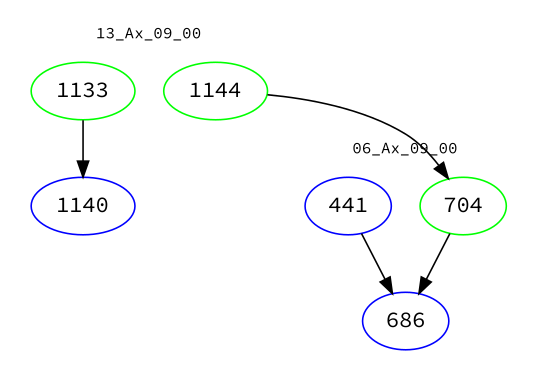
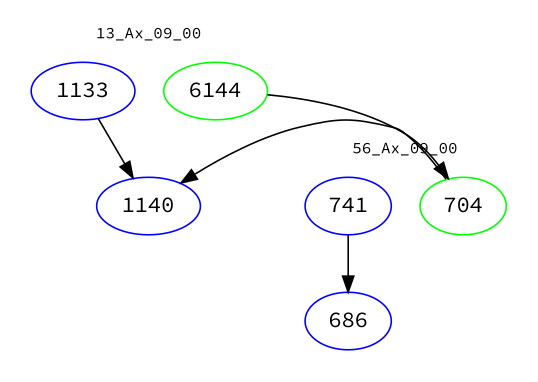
(83, 91) -> (83, 91)
(216, 91) -> (216, 91)
(406, 149) -> (406, 149)
(348, 206) -> (348, 206)
(438, 256) -> (326, 122)
